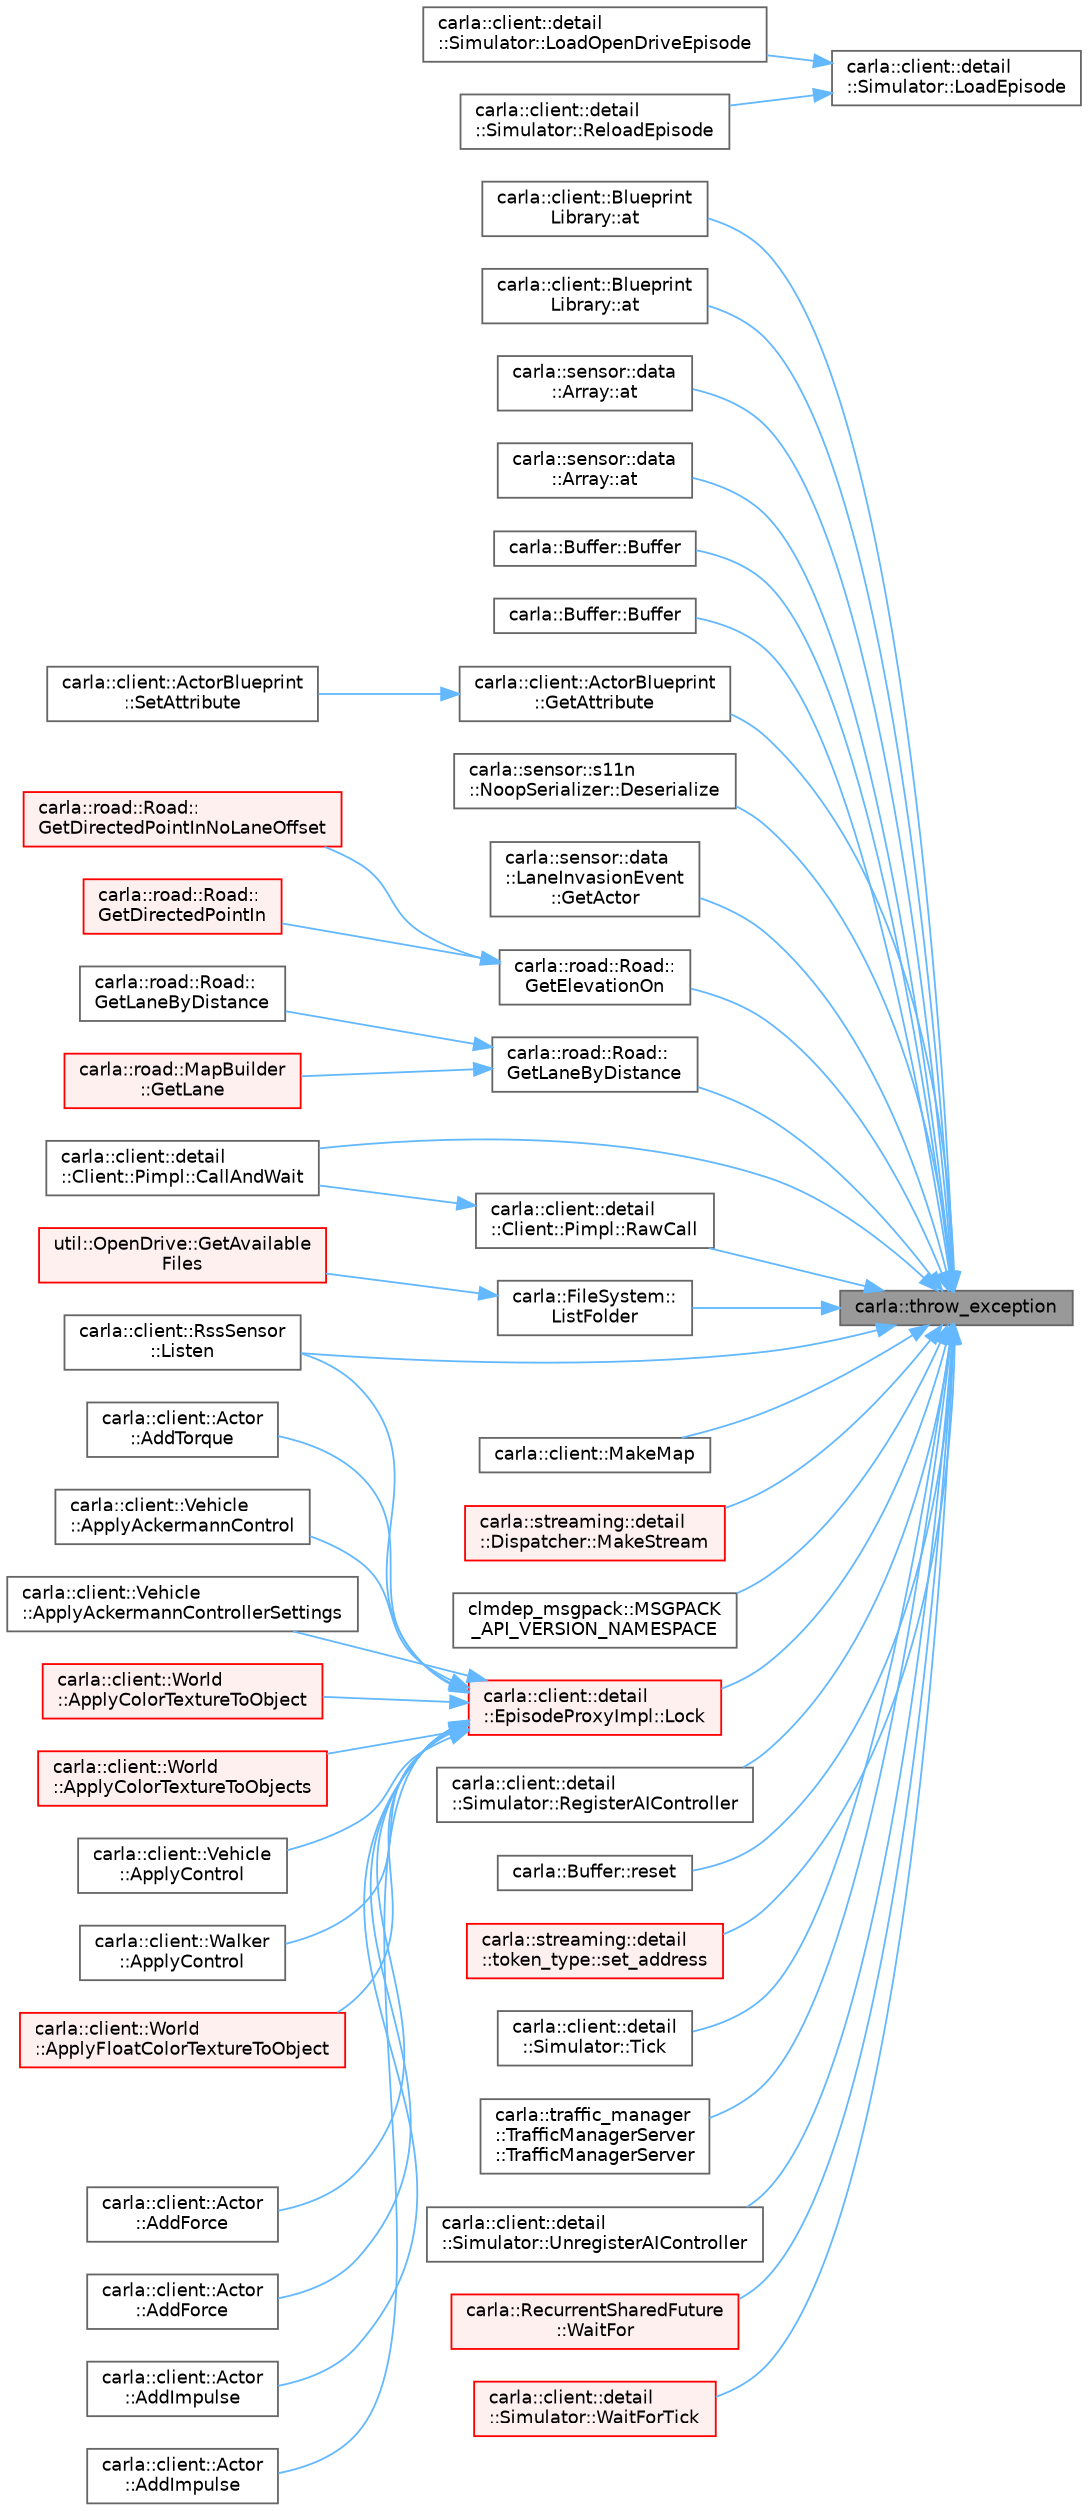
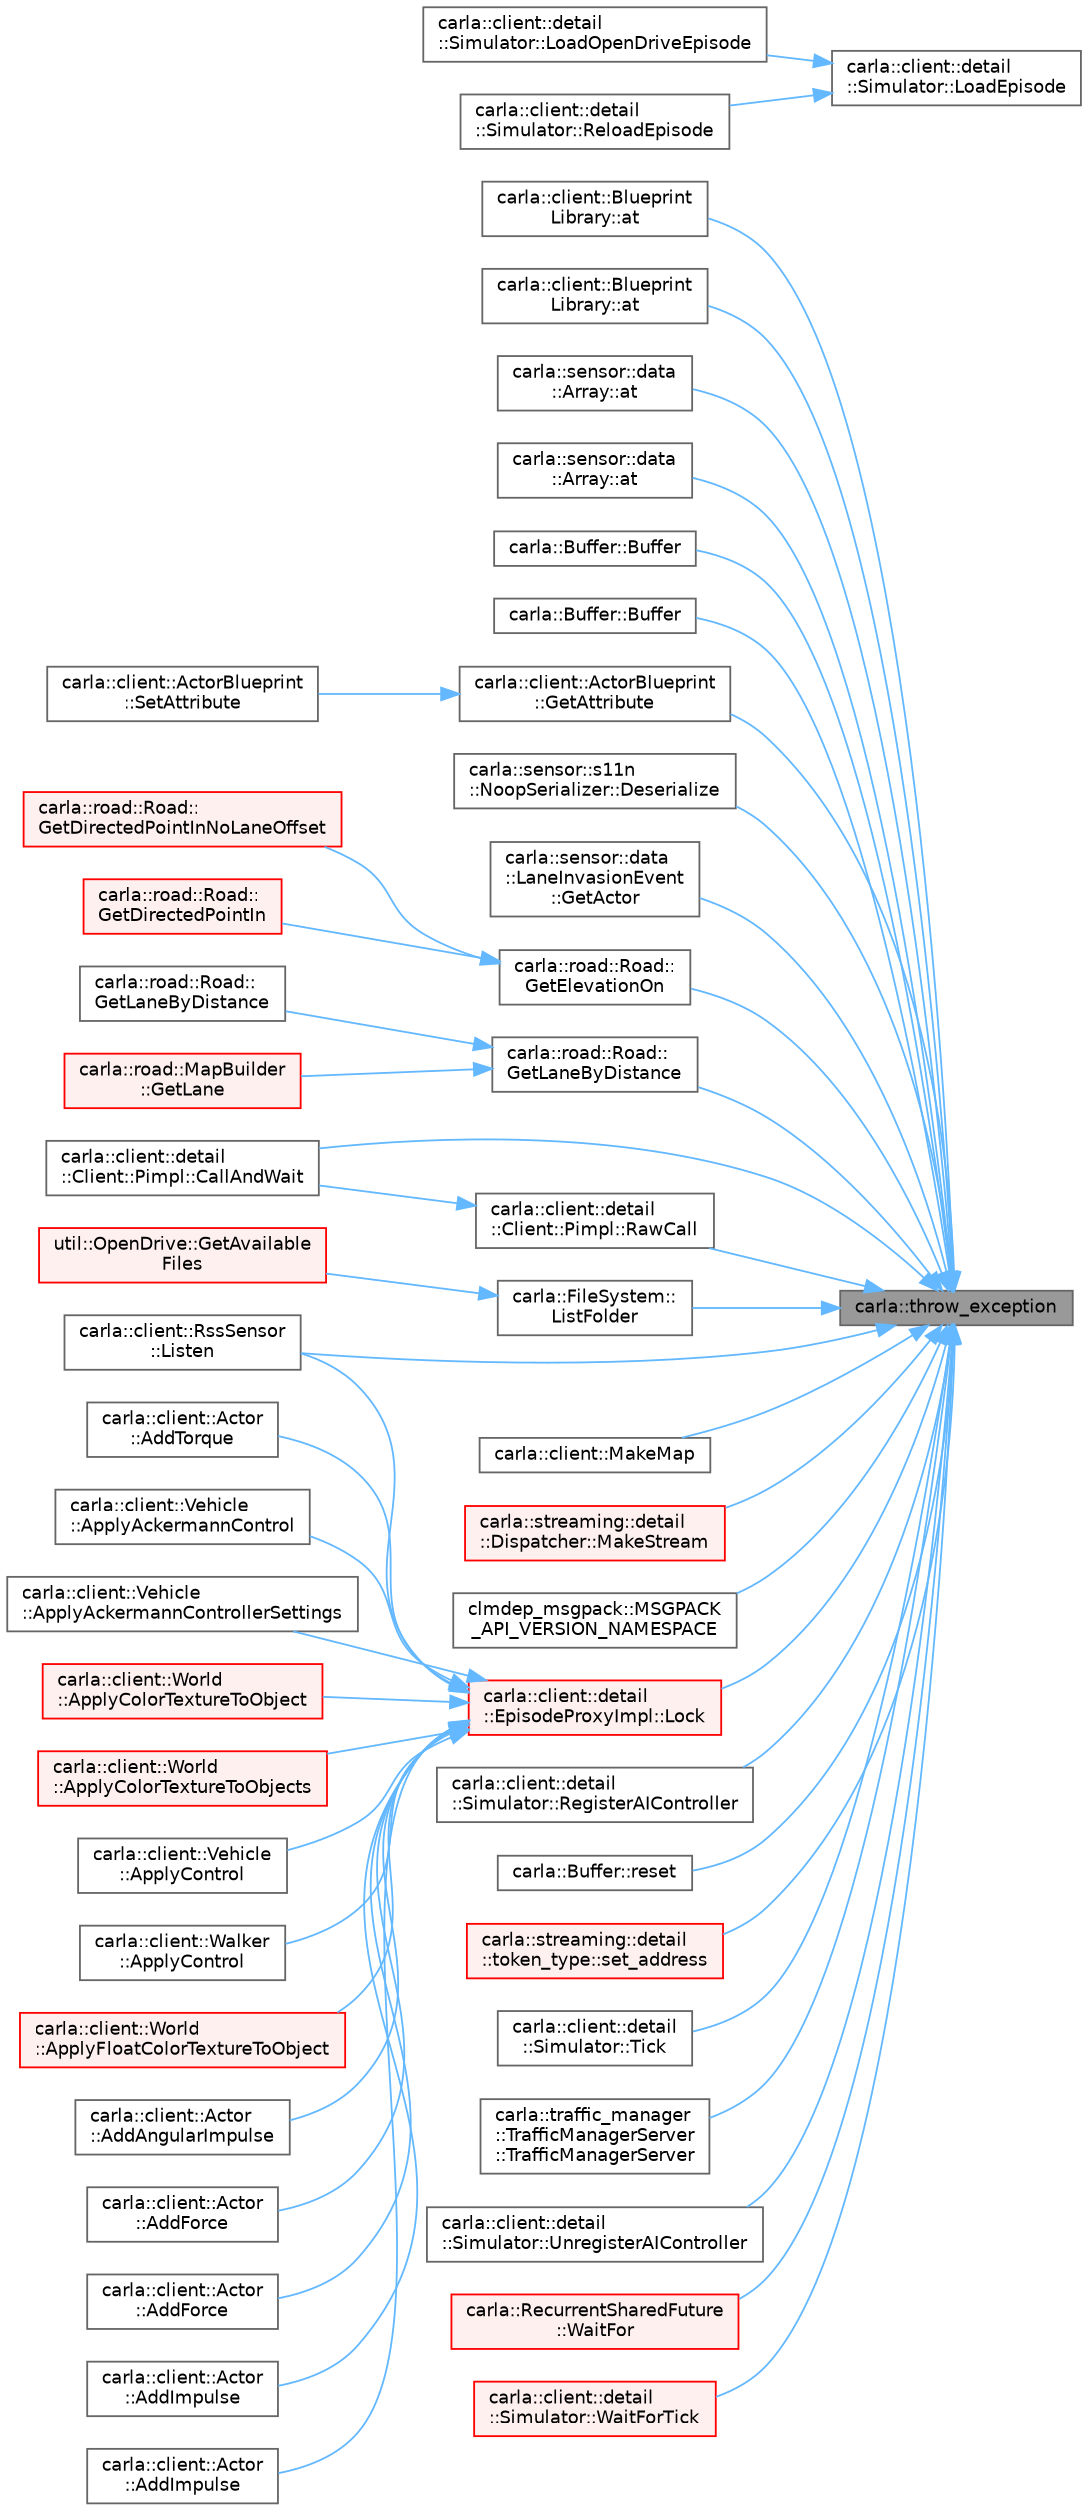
none -> (183, 2127)
